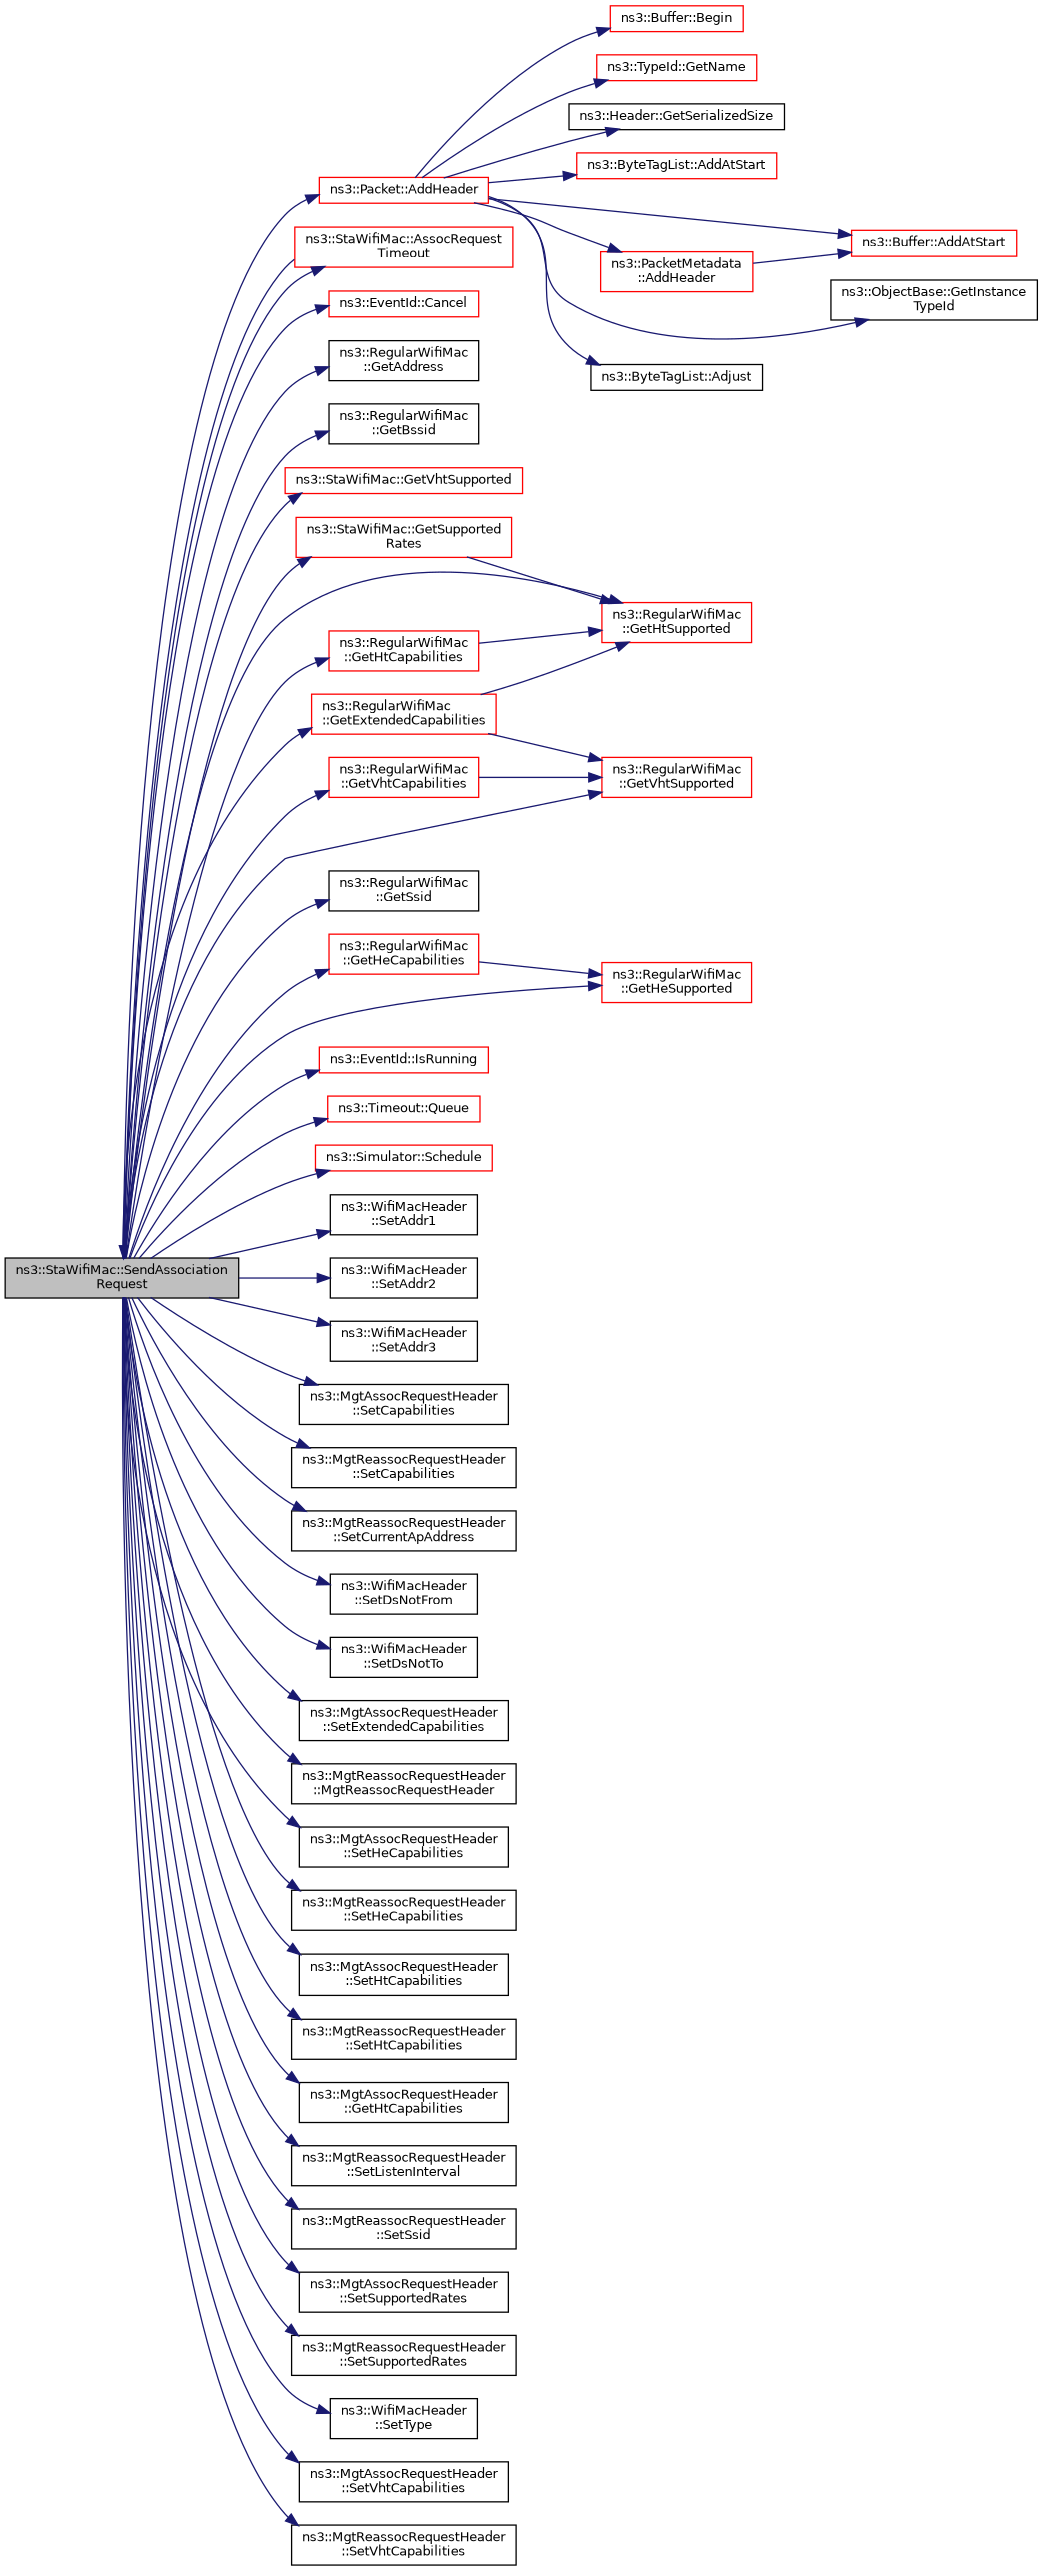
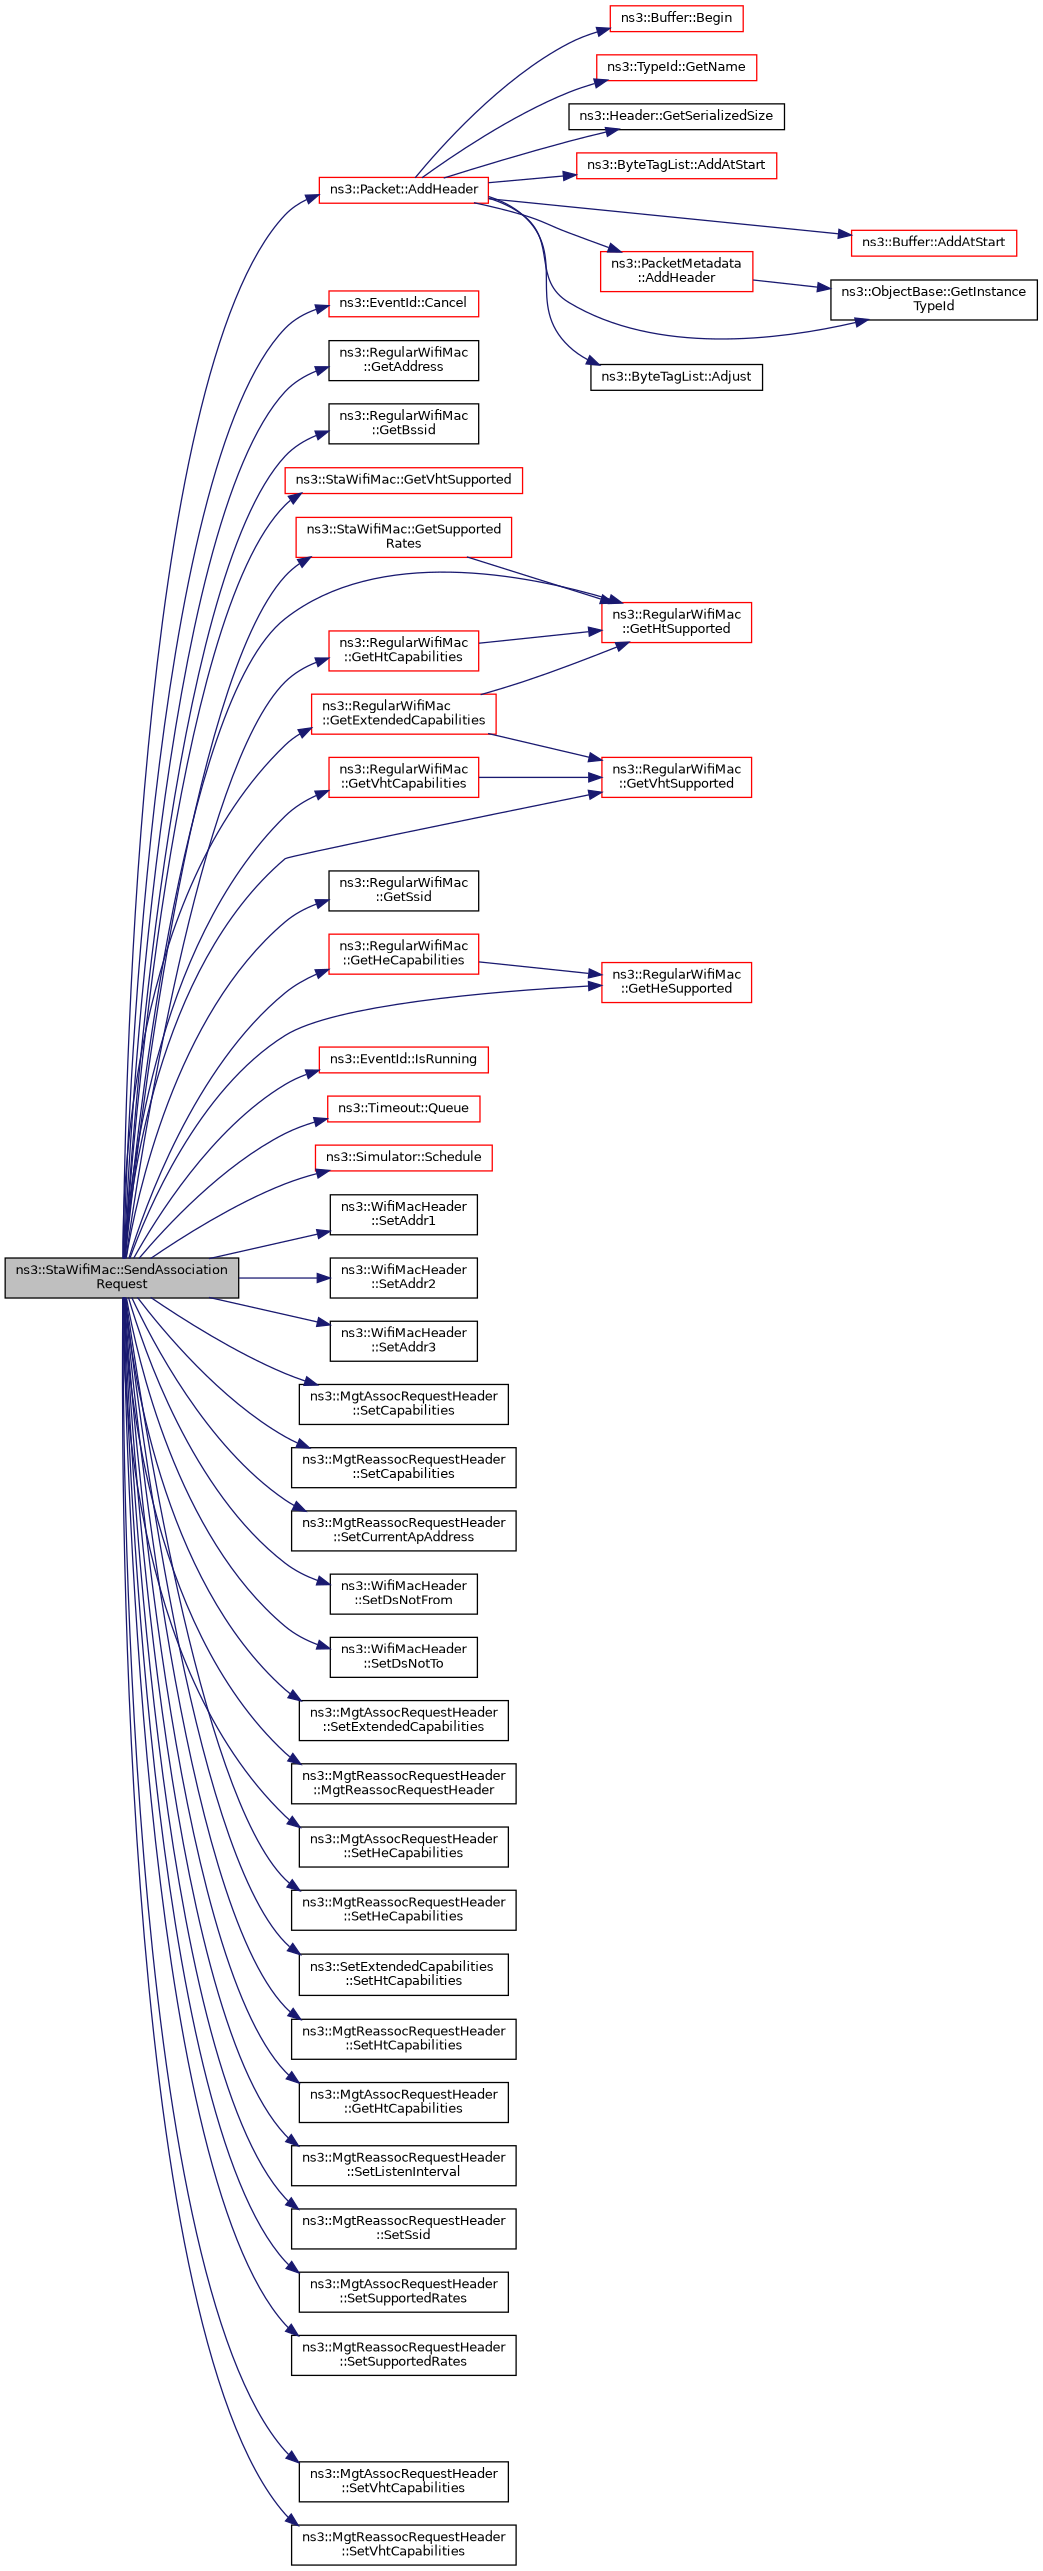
(404, 247) -> none
(796, 258) -> (785, 284)
(404, 1975) -> (404, 1975)
(404, 2419) -> none
